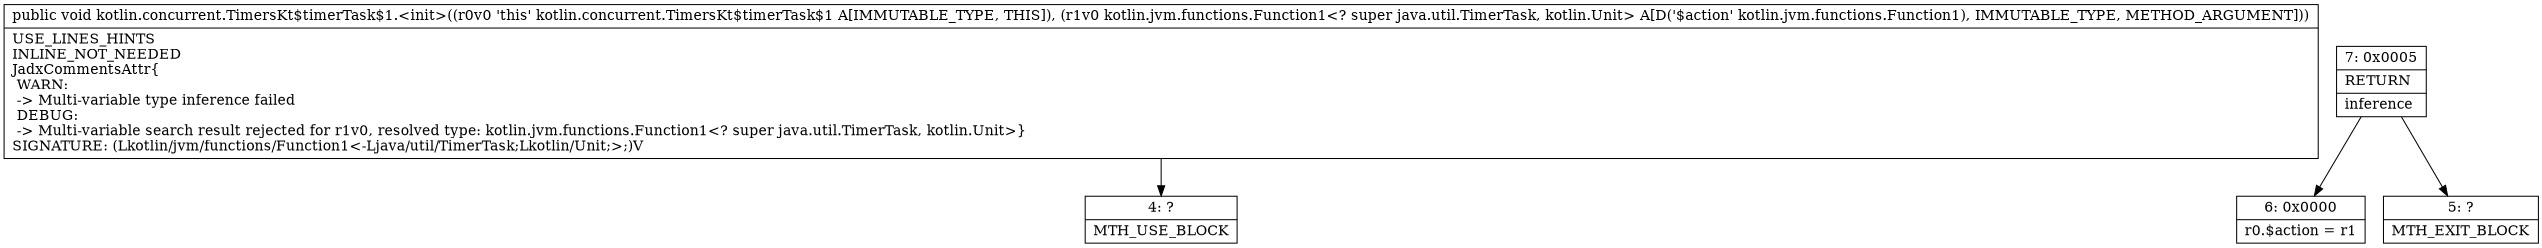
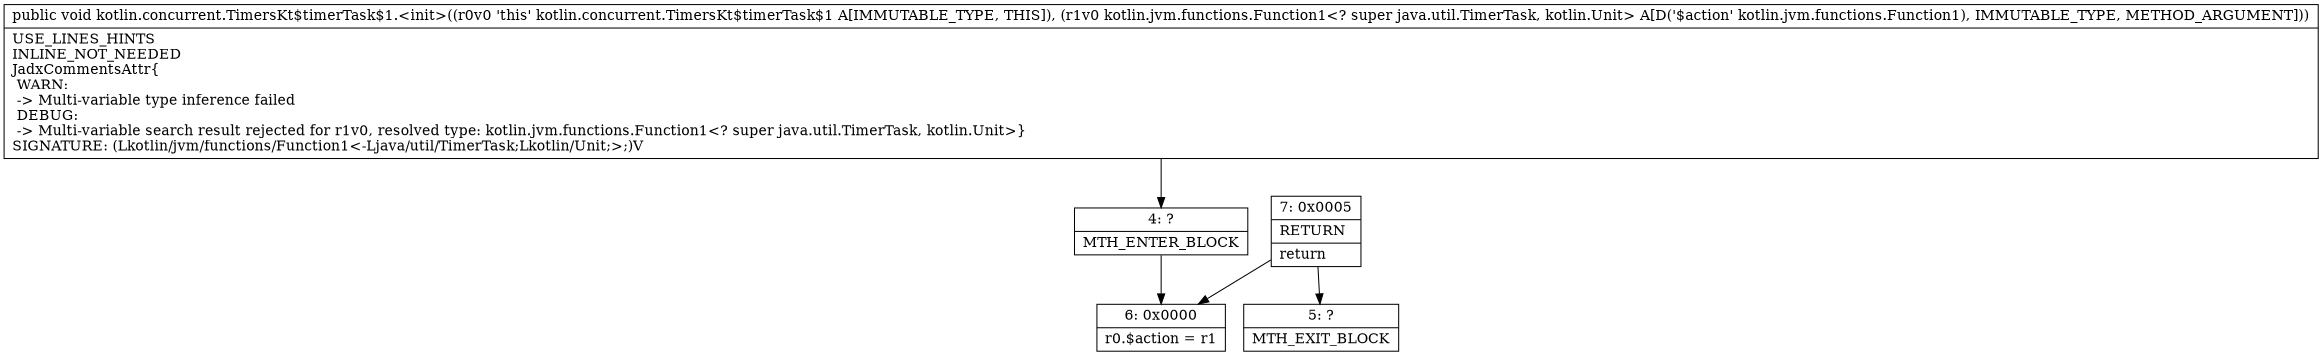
(2379, 104) -> (1303, 254)
(1161, 231) -> (1161, 243)
none -> (1161, 275)
